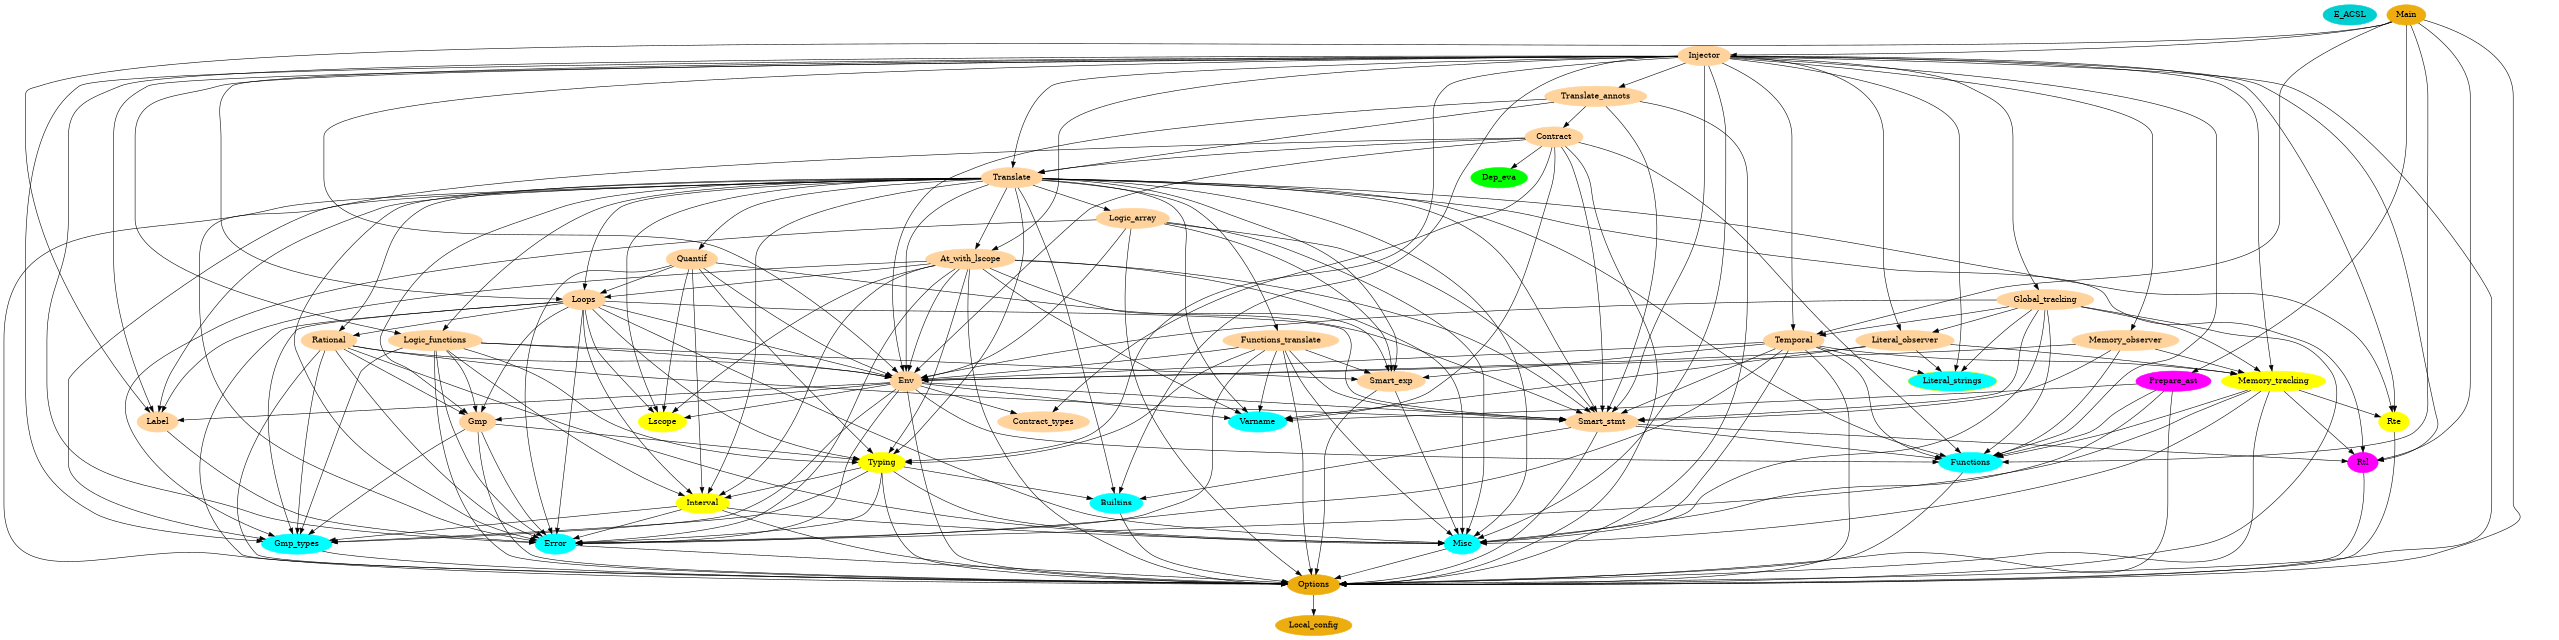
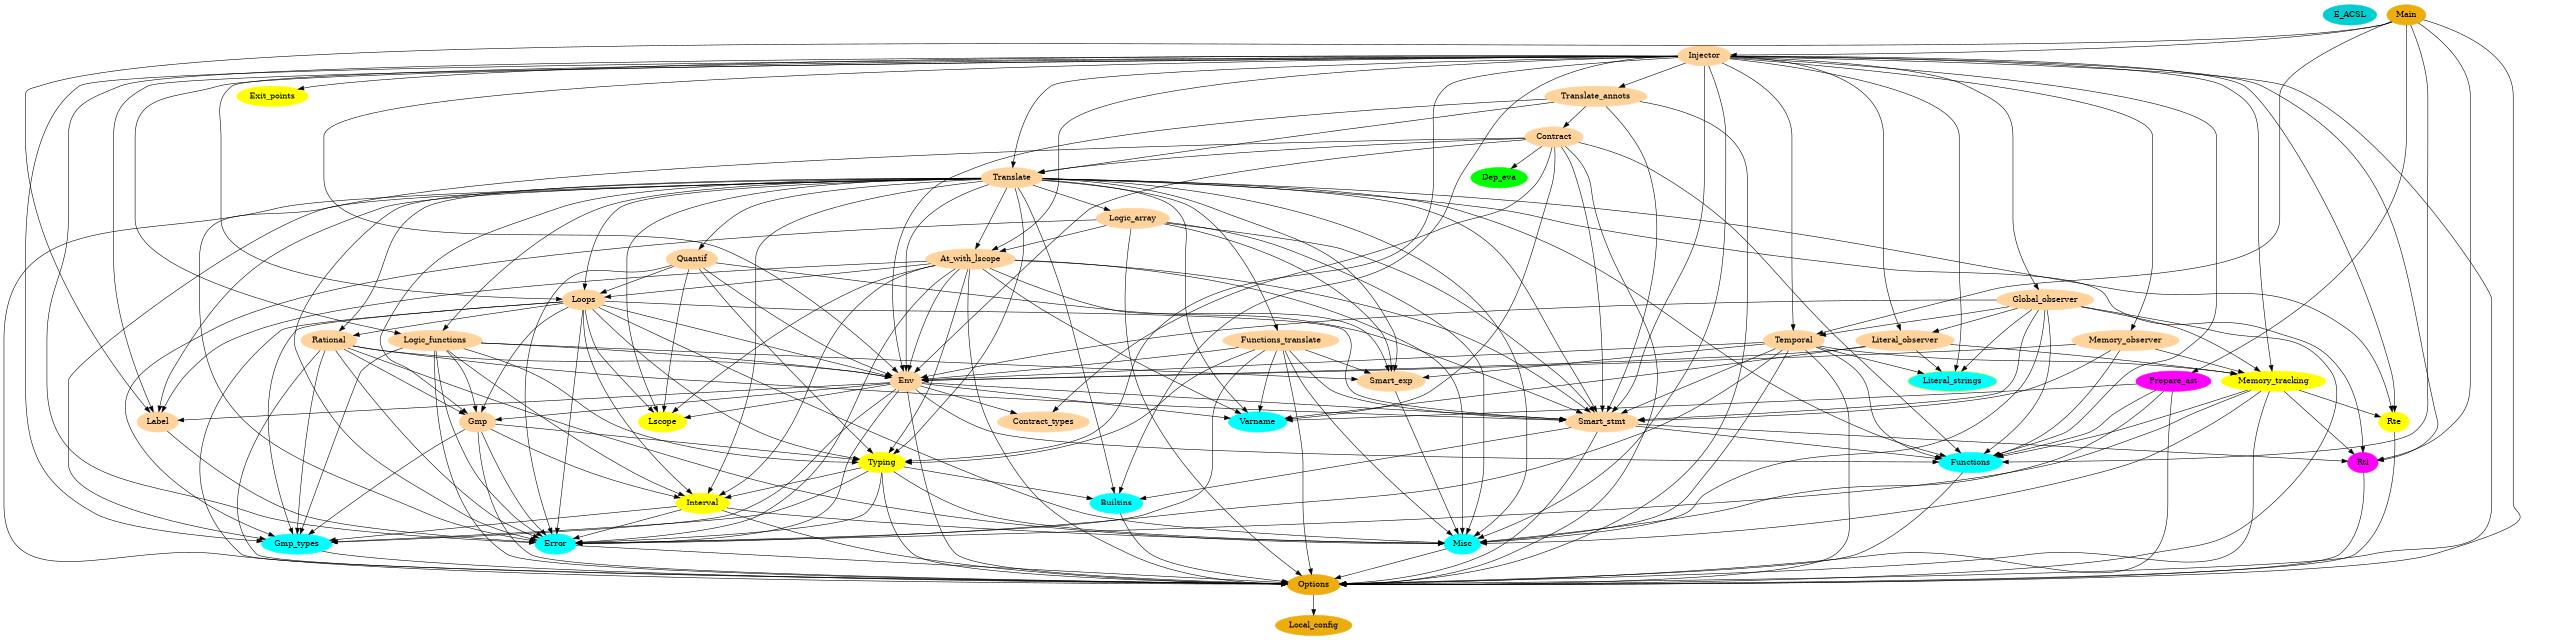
none -> (272, 96)
(2045, 300) -> (2045, 300)
(1040, 322) -> (1048, 240)
(697, 373) -> (580, 469)
(1324, 465) -> none
